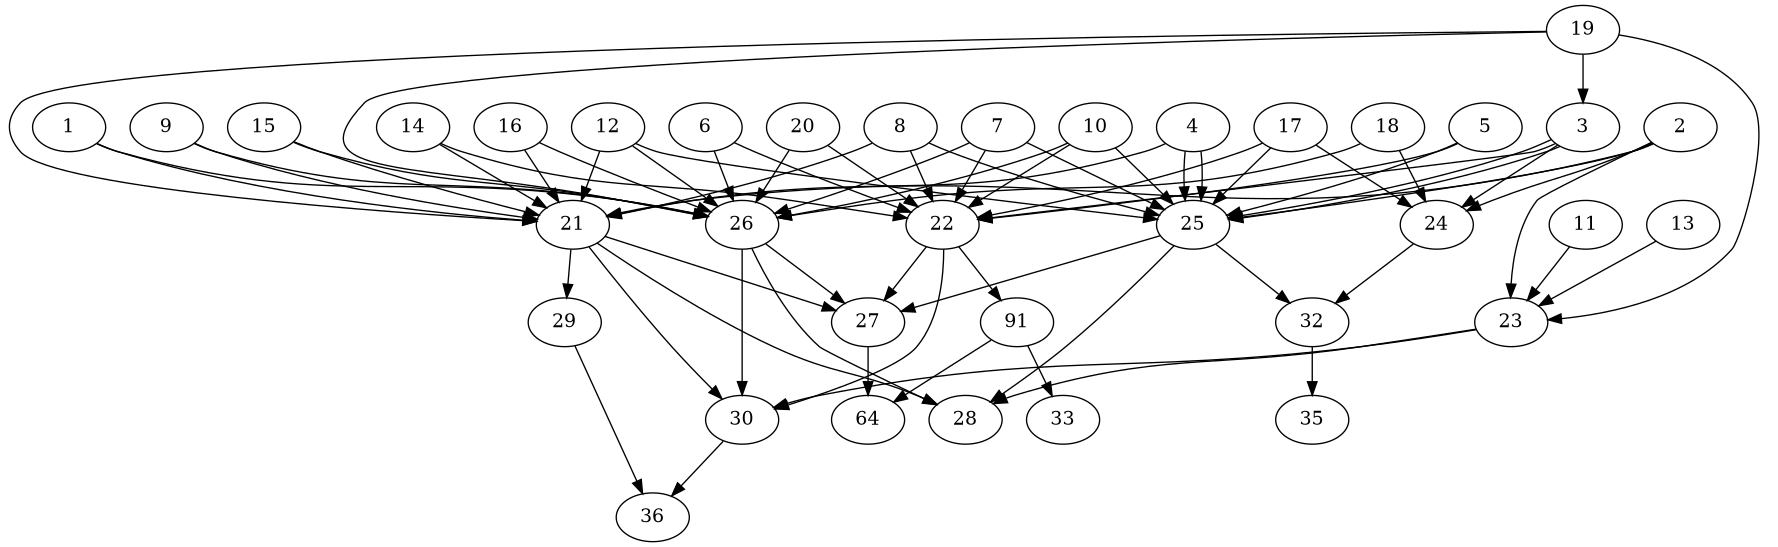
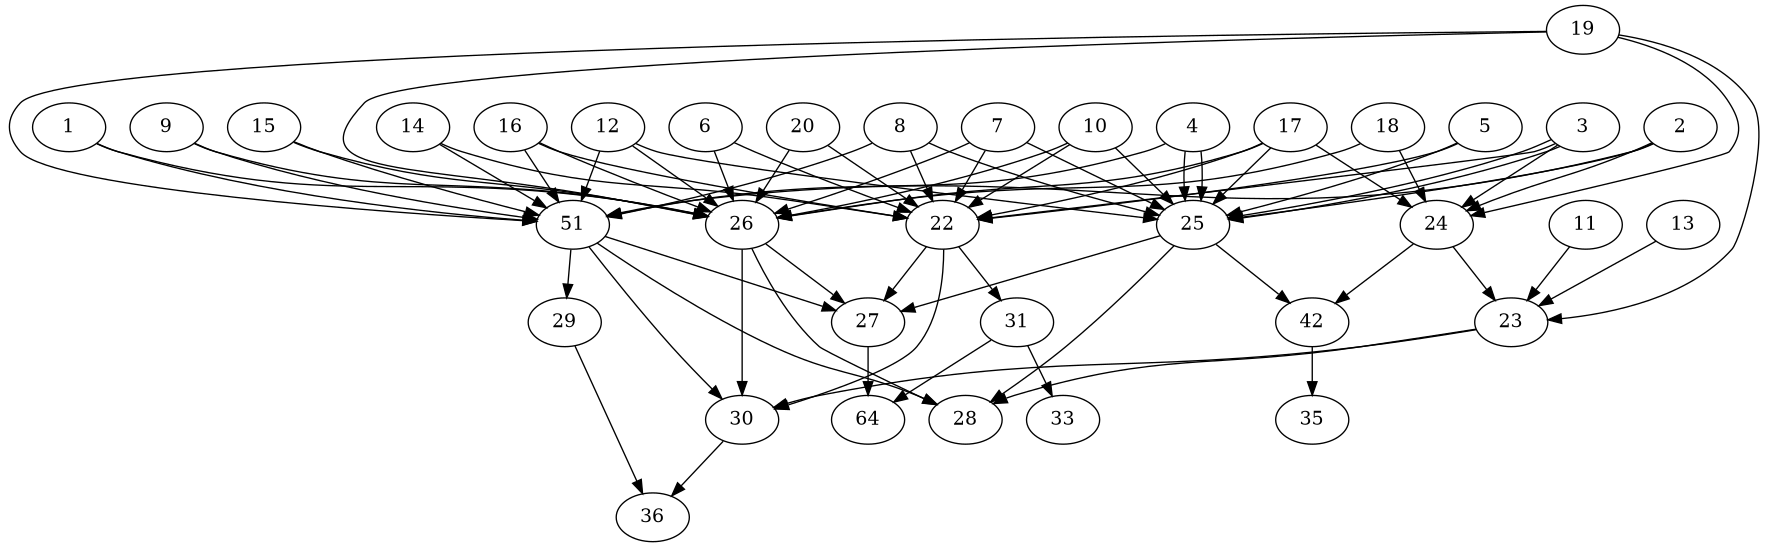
(1583, 72) -> (1697, 162)
none -> (652, 174)
none -> (1029, 187)
(1554, 190) -> (1470, 268)
(573, 225) -> (573, 225)
(1017, 322) -> (1017, 322)
(1312, 322) -> (1312, 322)
